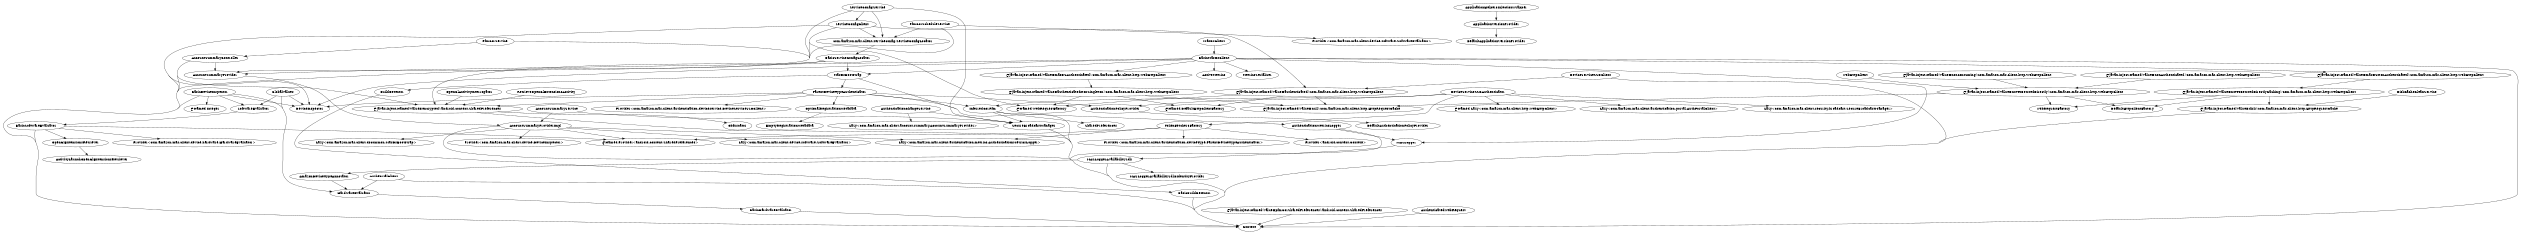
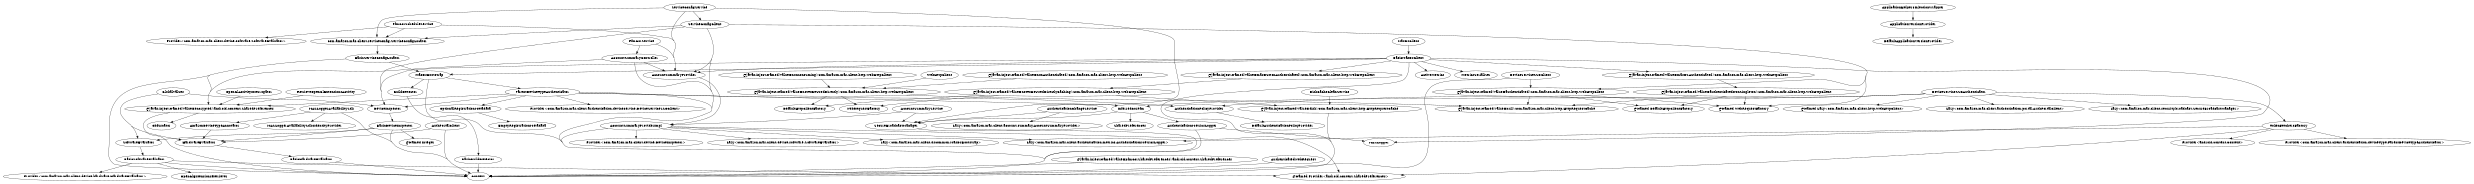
(260, 100) -> (391, 116)
(1256, 155) -> none
(92, 160) -> none
